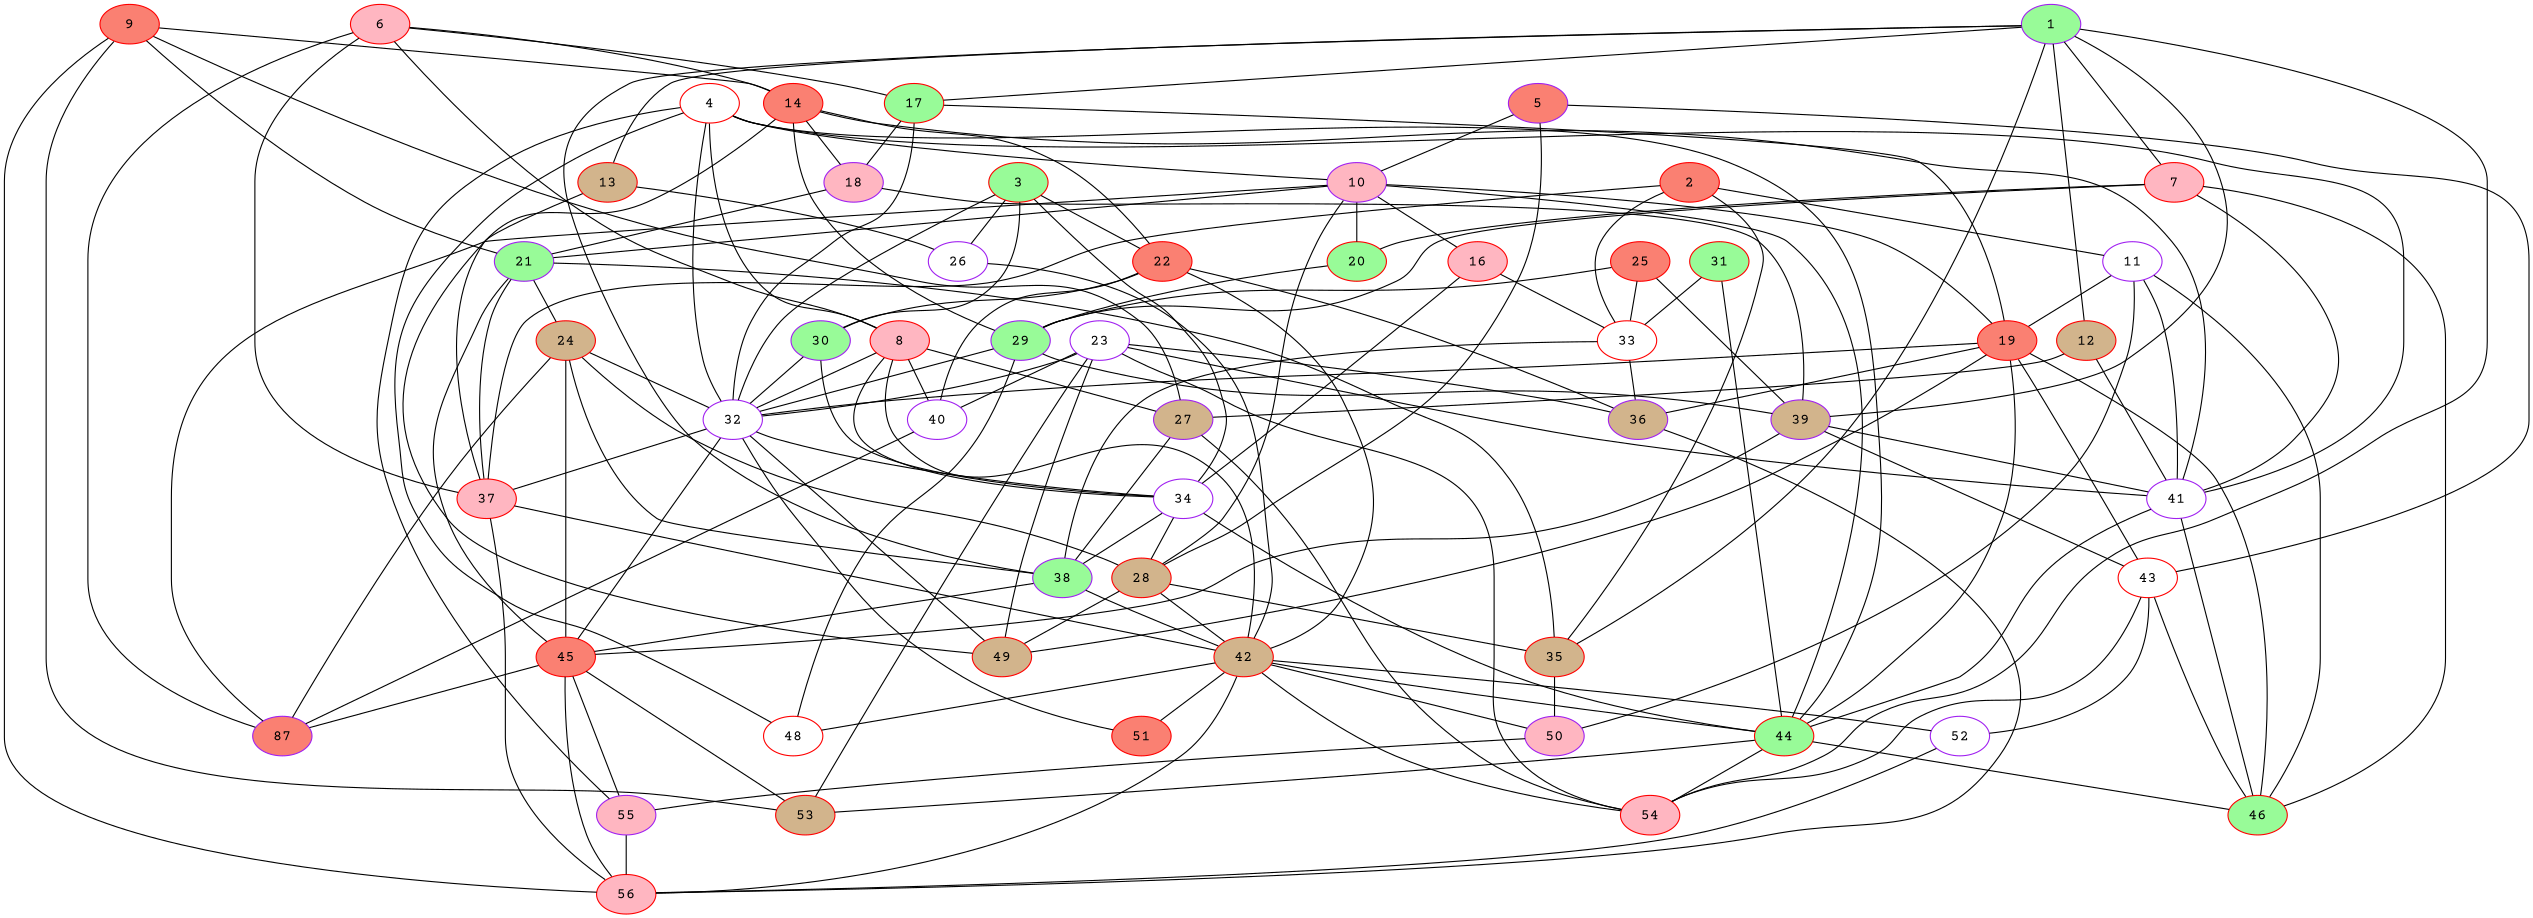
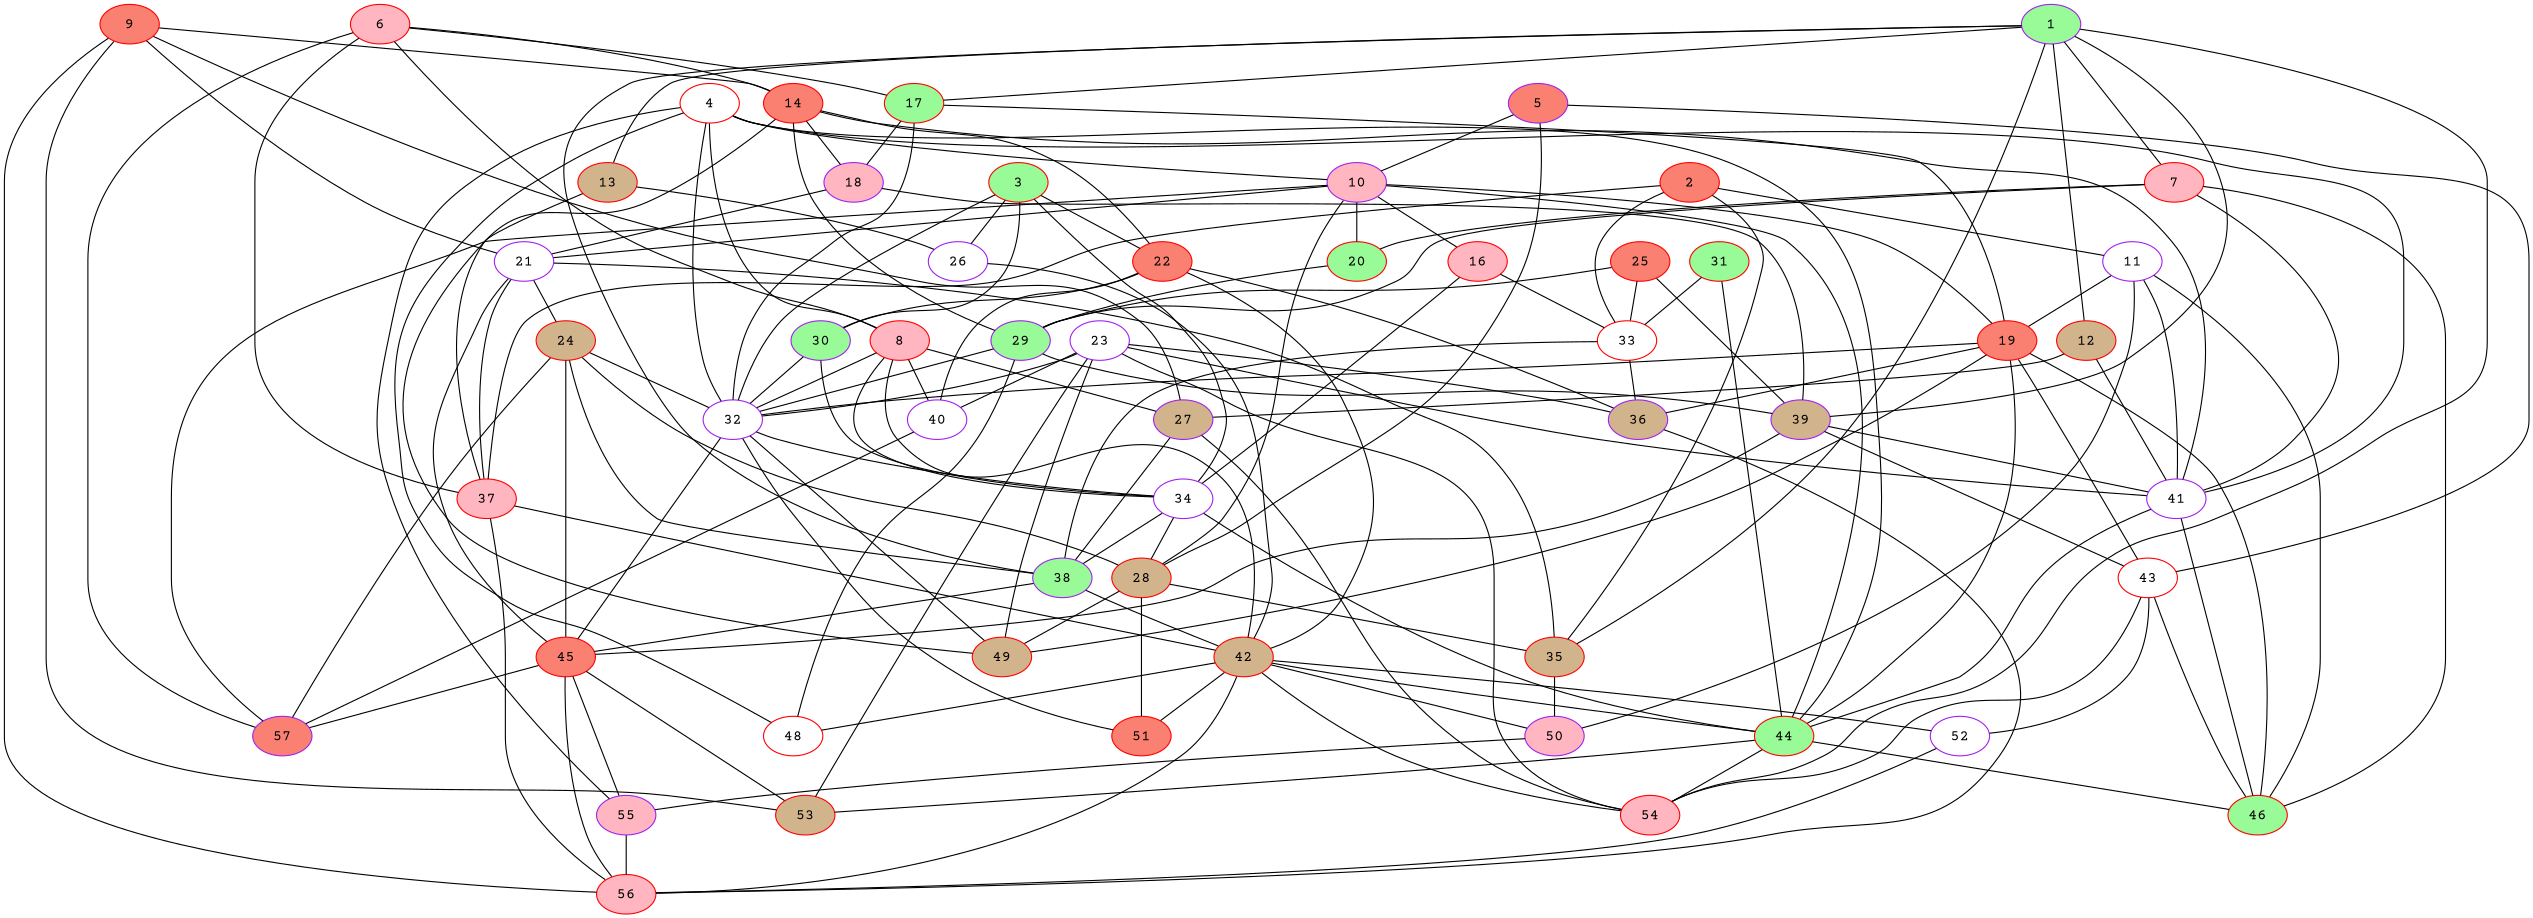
(524, 261) -> (524, 261)
(615, 458) -> none
(1193, 617) -> (1141, 657)
(282, 736) -> (282, 736)
